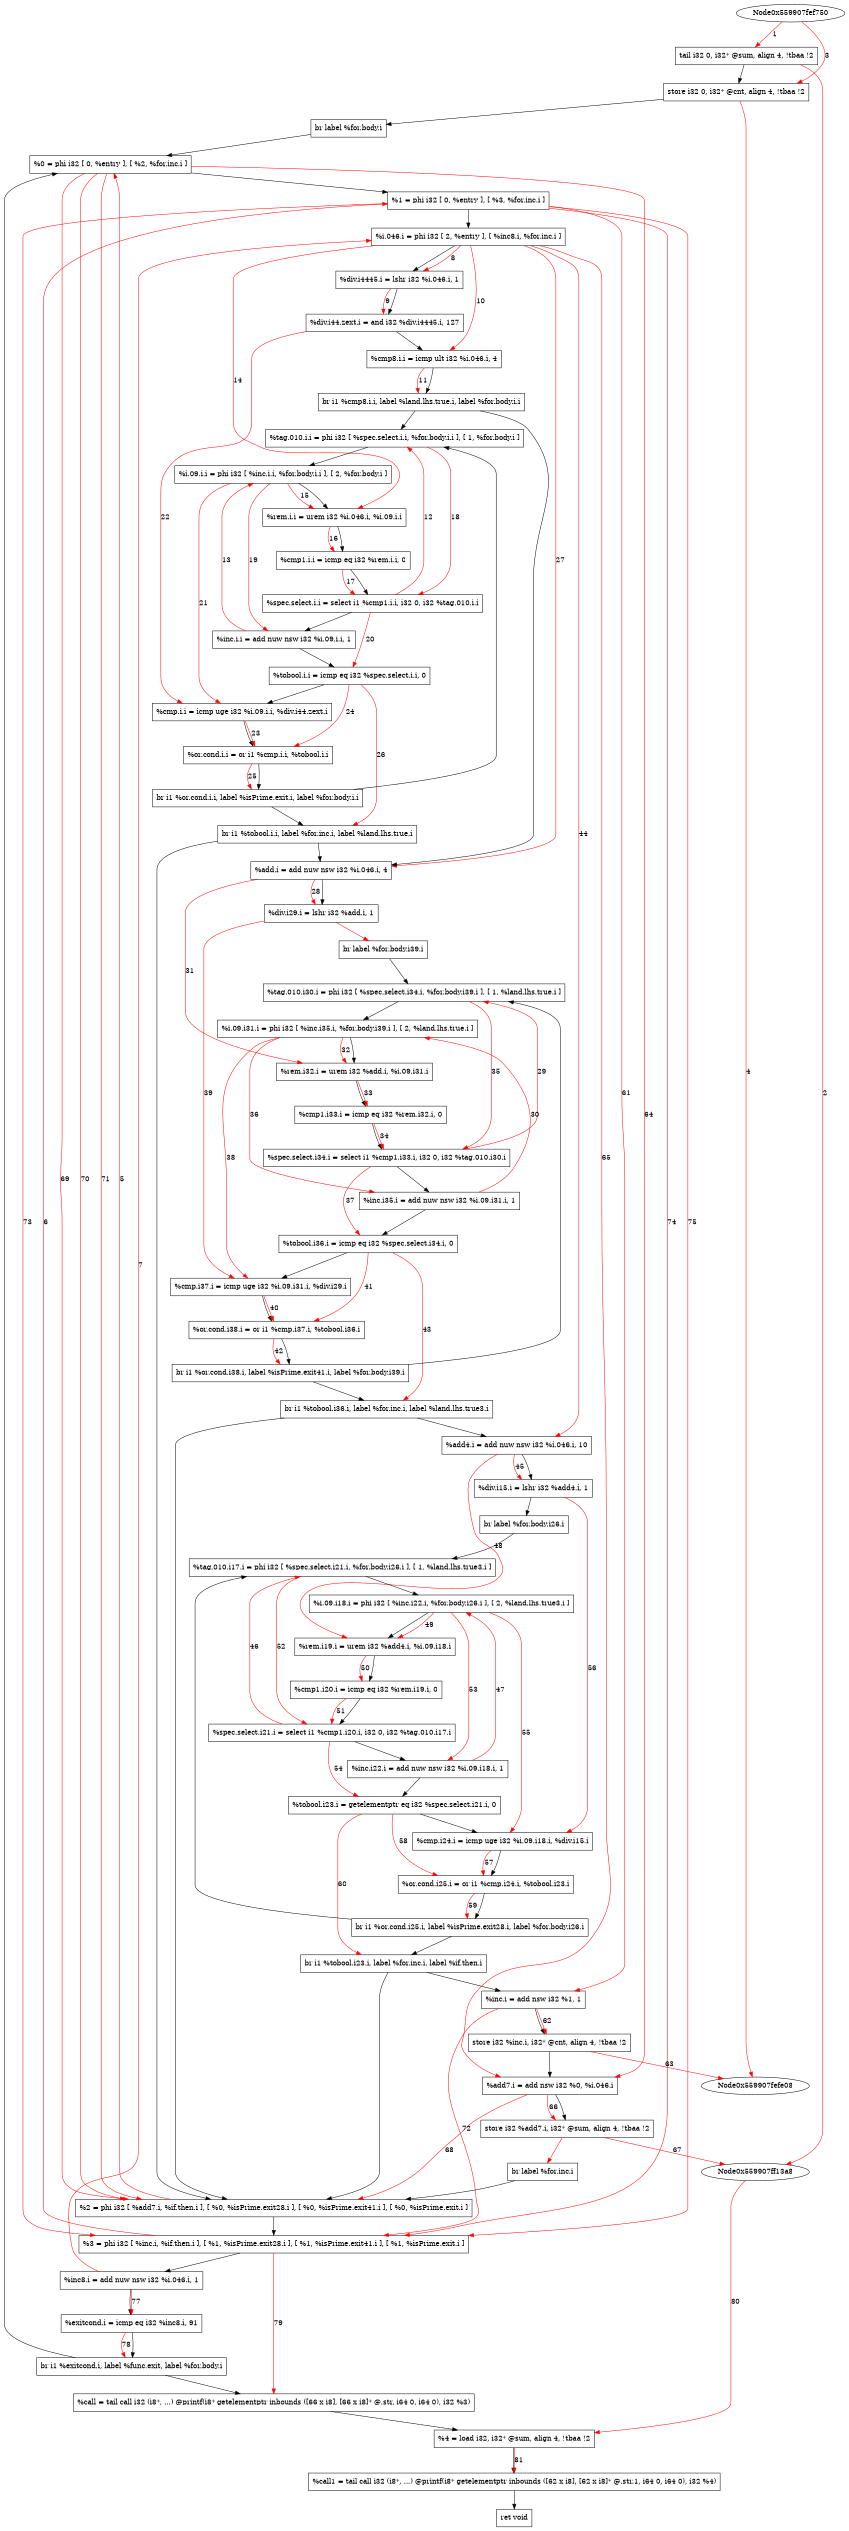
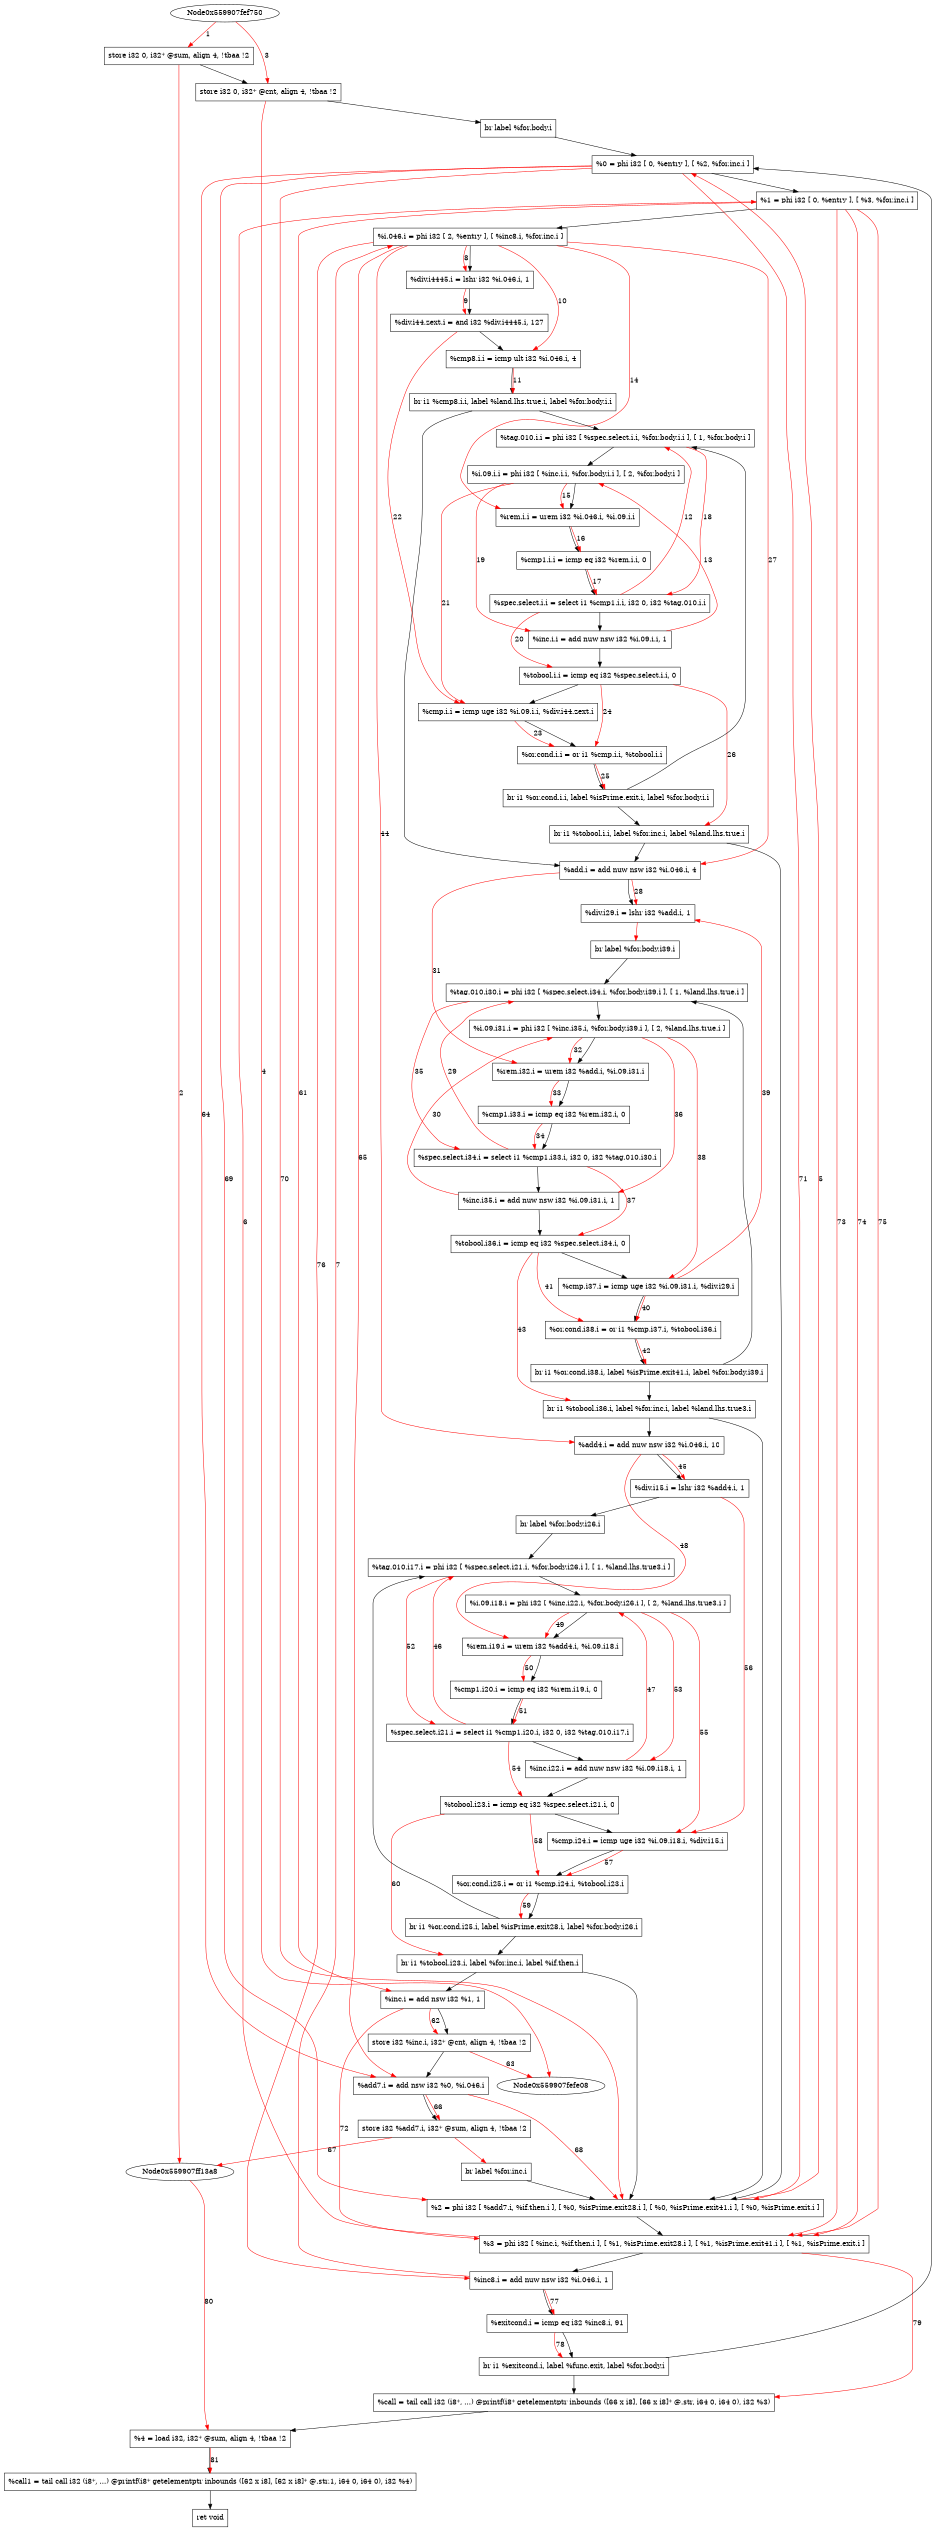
(747, 56) -> (179, 56)
(204, 1083) -> (762, 1097)
none -> (317, 1342)
(395, 1805) -> (529, 1805)
